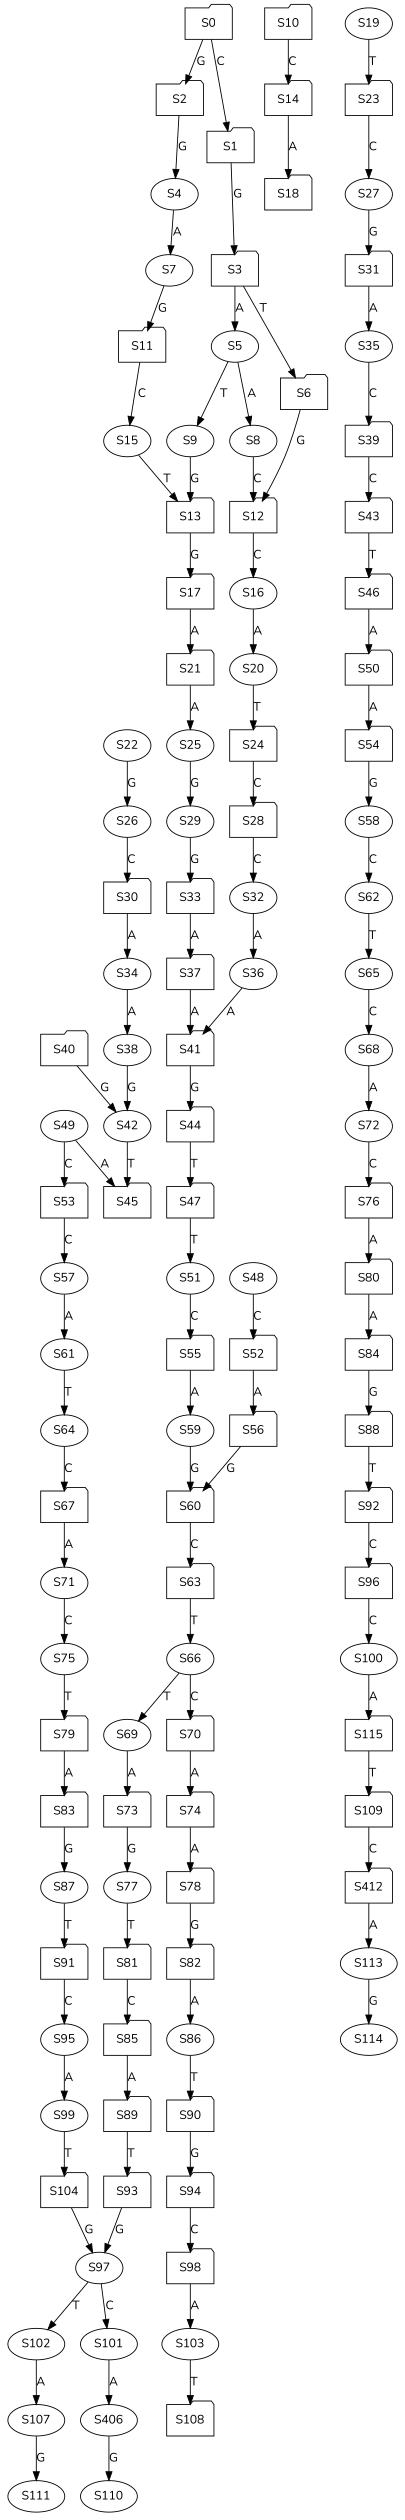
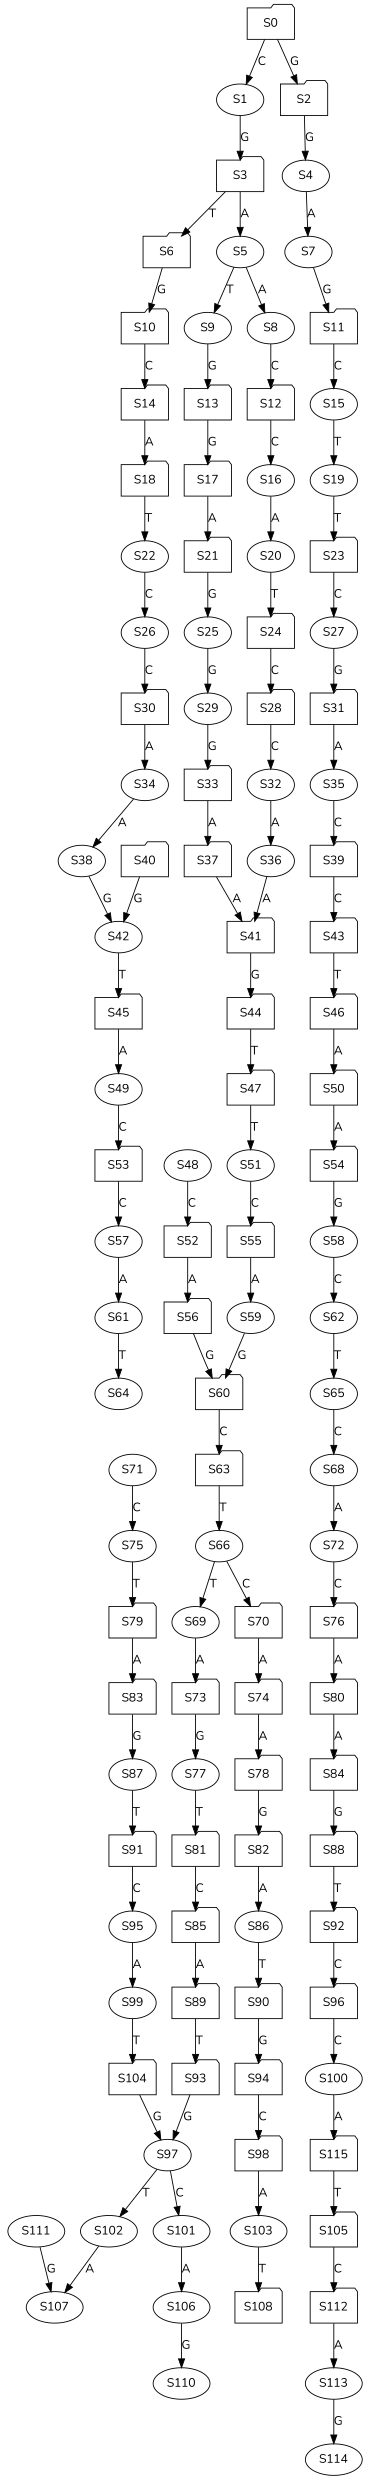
(231, 147) -> (240, 100)
(286, 453) -> (157, 286)
(155, 475) -> (334, 438)
none -> (145, 514)
(195, 707) -> (213, 595)
(132, 784) -> (149, 595)
(92, 1160) -> (119, 1047)
(64, 1507) -> none
(369, 1811) -> (334, 2231)
(369, 1887) -> (334, 2307)
(109, 2420) -> (182, 2307)
(36, 2454) -> (44, 2265)
